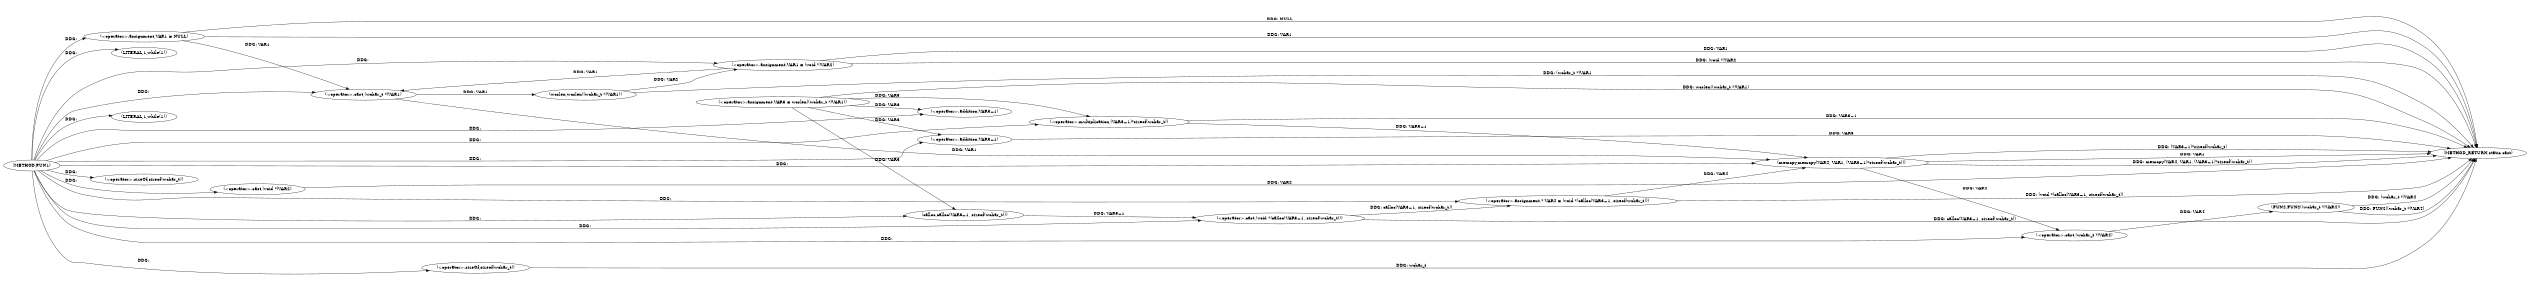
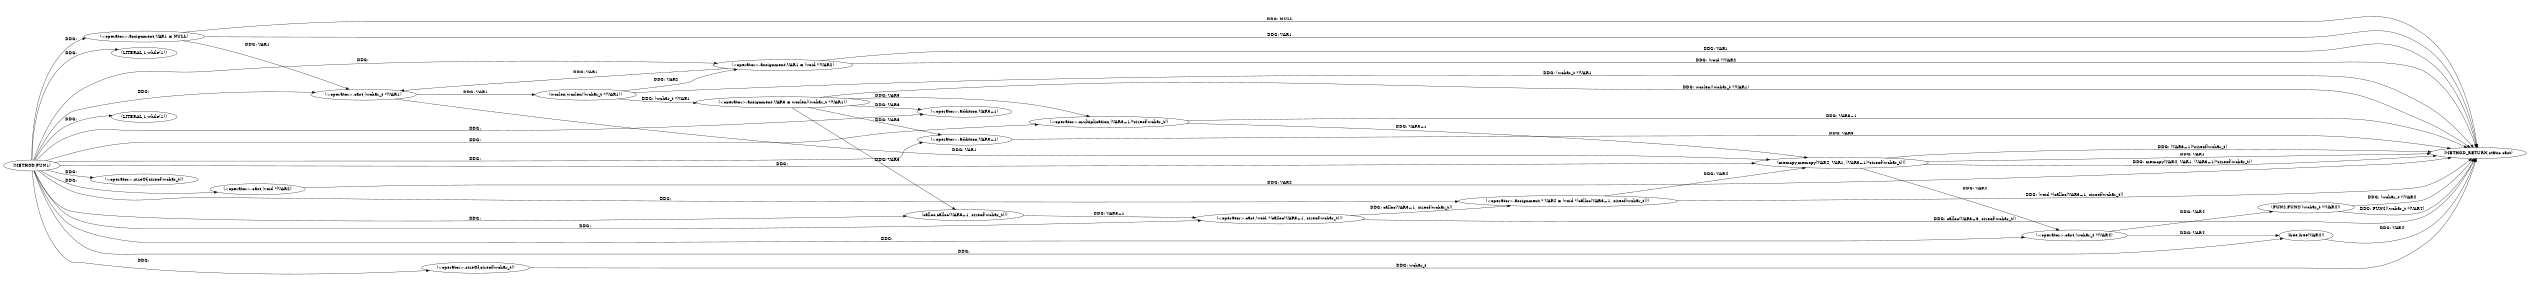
none -> (656, 102)
(1975, 219) -> (1975, 219)
none -> (2306, 235)
